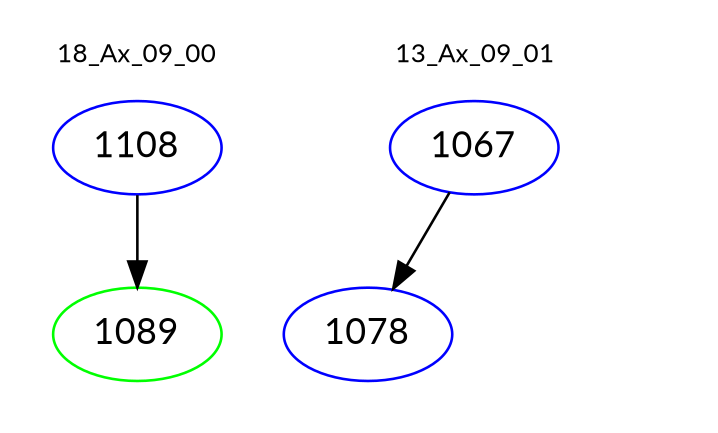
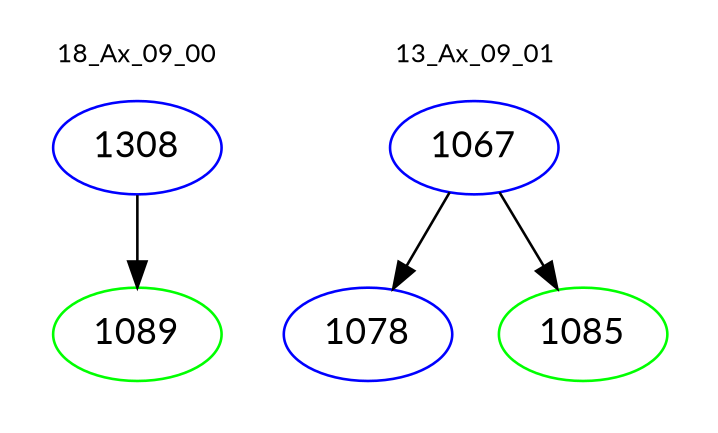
(137, 148) -> (137, 148)
none -> (583, 334)
